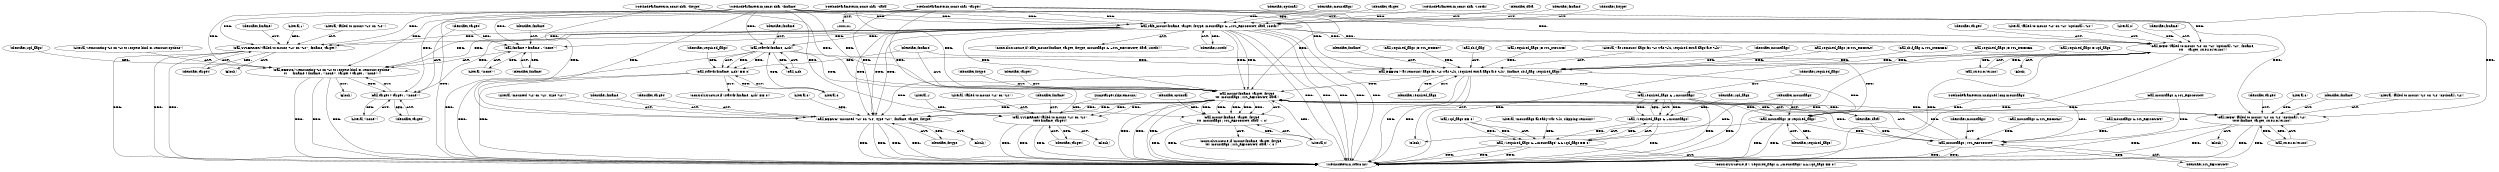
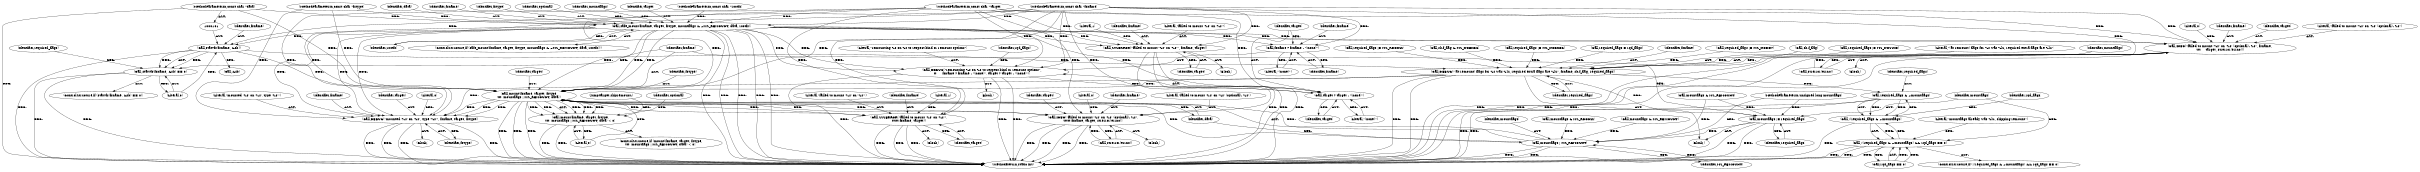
(789, 59) -> (215, 36)
(1738, 106) -> none
none -> (1876, 152)
(2157, 155) -> (1692, 155)
